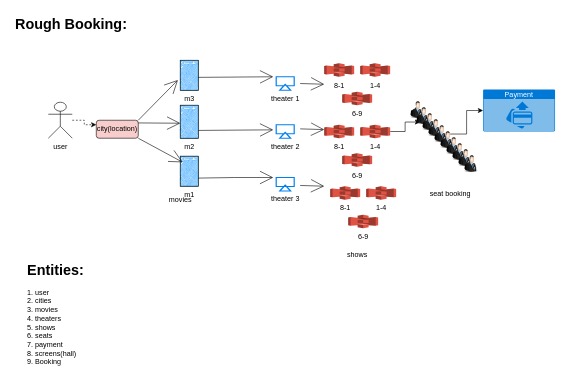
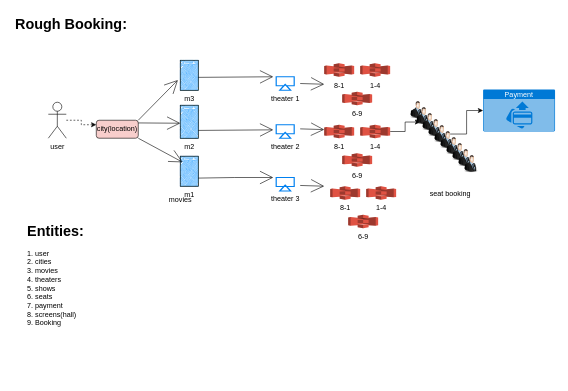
(60, 120) -> (57, 120)
(357, 255) -> none
(81, 318) -> (81, 279)
